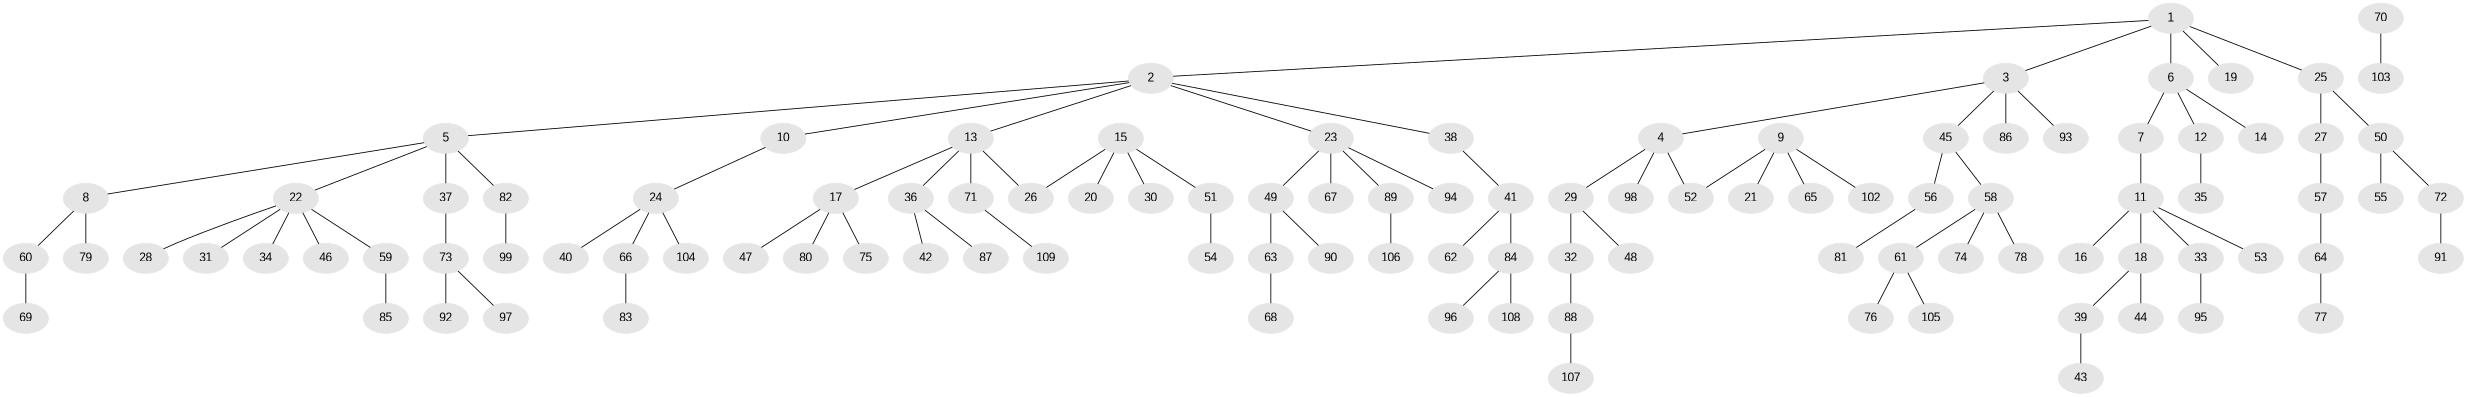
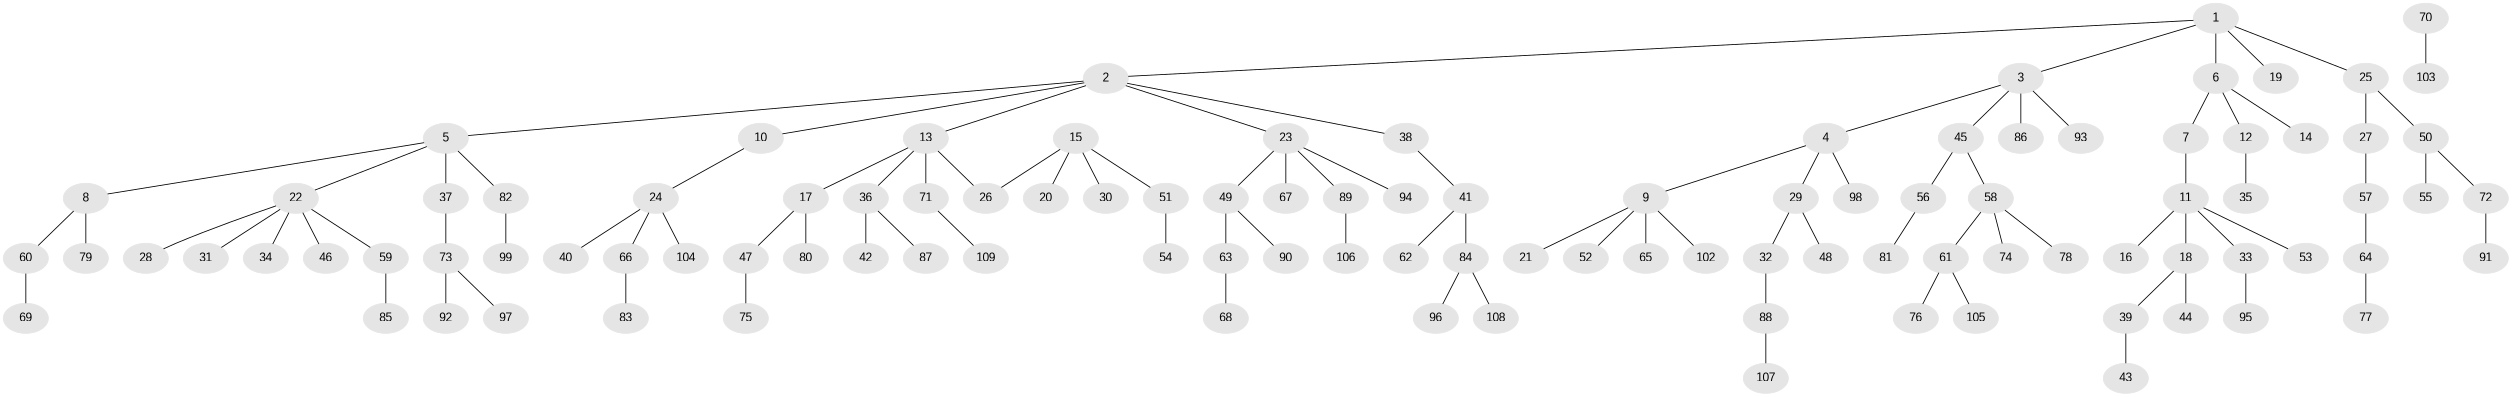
(1676, 168) -> (1736, 168)
(851, 228) -> (746, 288)
